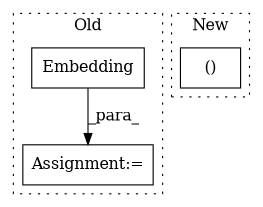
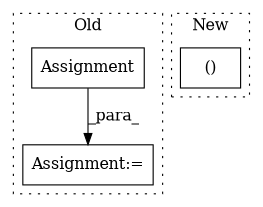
(88, 68) -> (88, 68)
